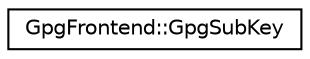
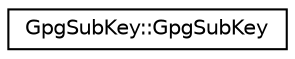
(155, 29) -> (148, 29)
